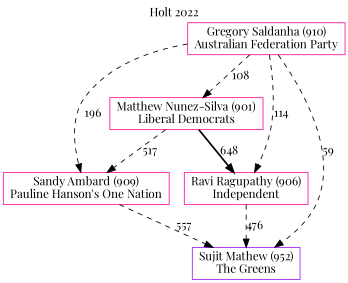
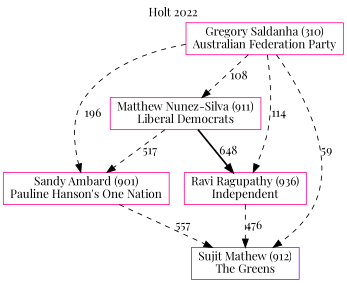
(266, 39) -> (265, 39)
(186, 114) -> (186, 114)
(86, 189) -> (86, 189)
(246, 189) -> (245, 189)
(246, 263) -> (245, 263)
